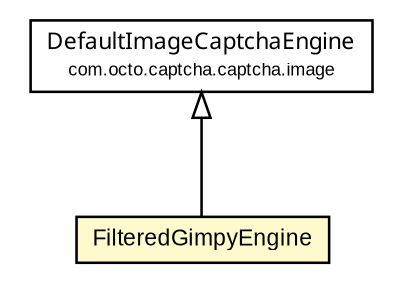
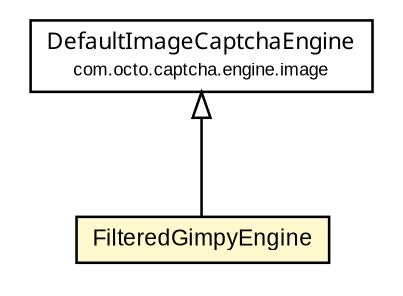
(202, 70) -> (202, 70)
